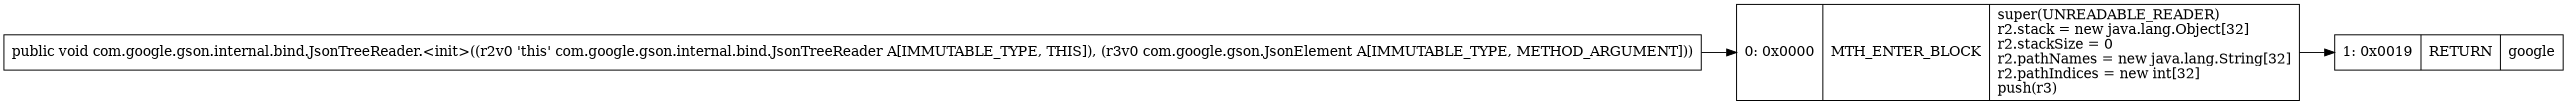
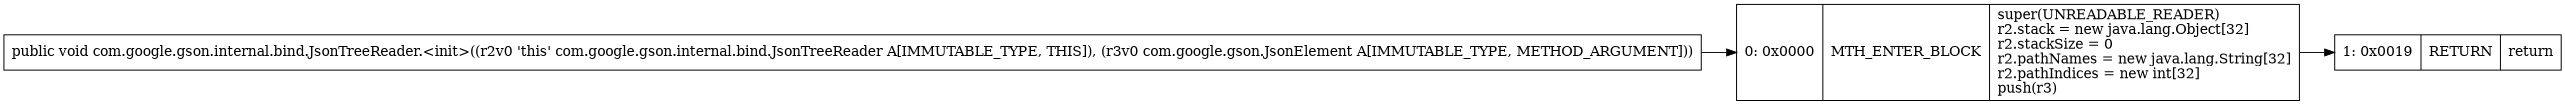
(2532, 52) -> (2531, 52)
